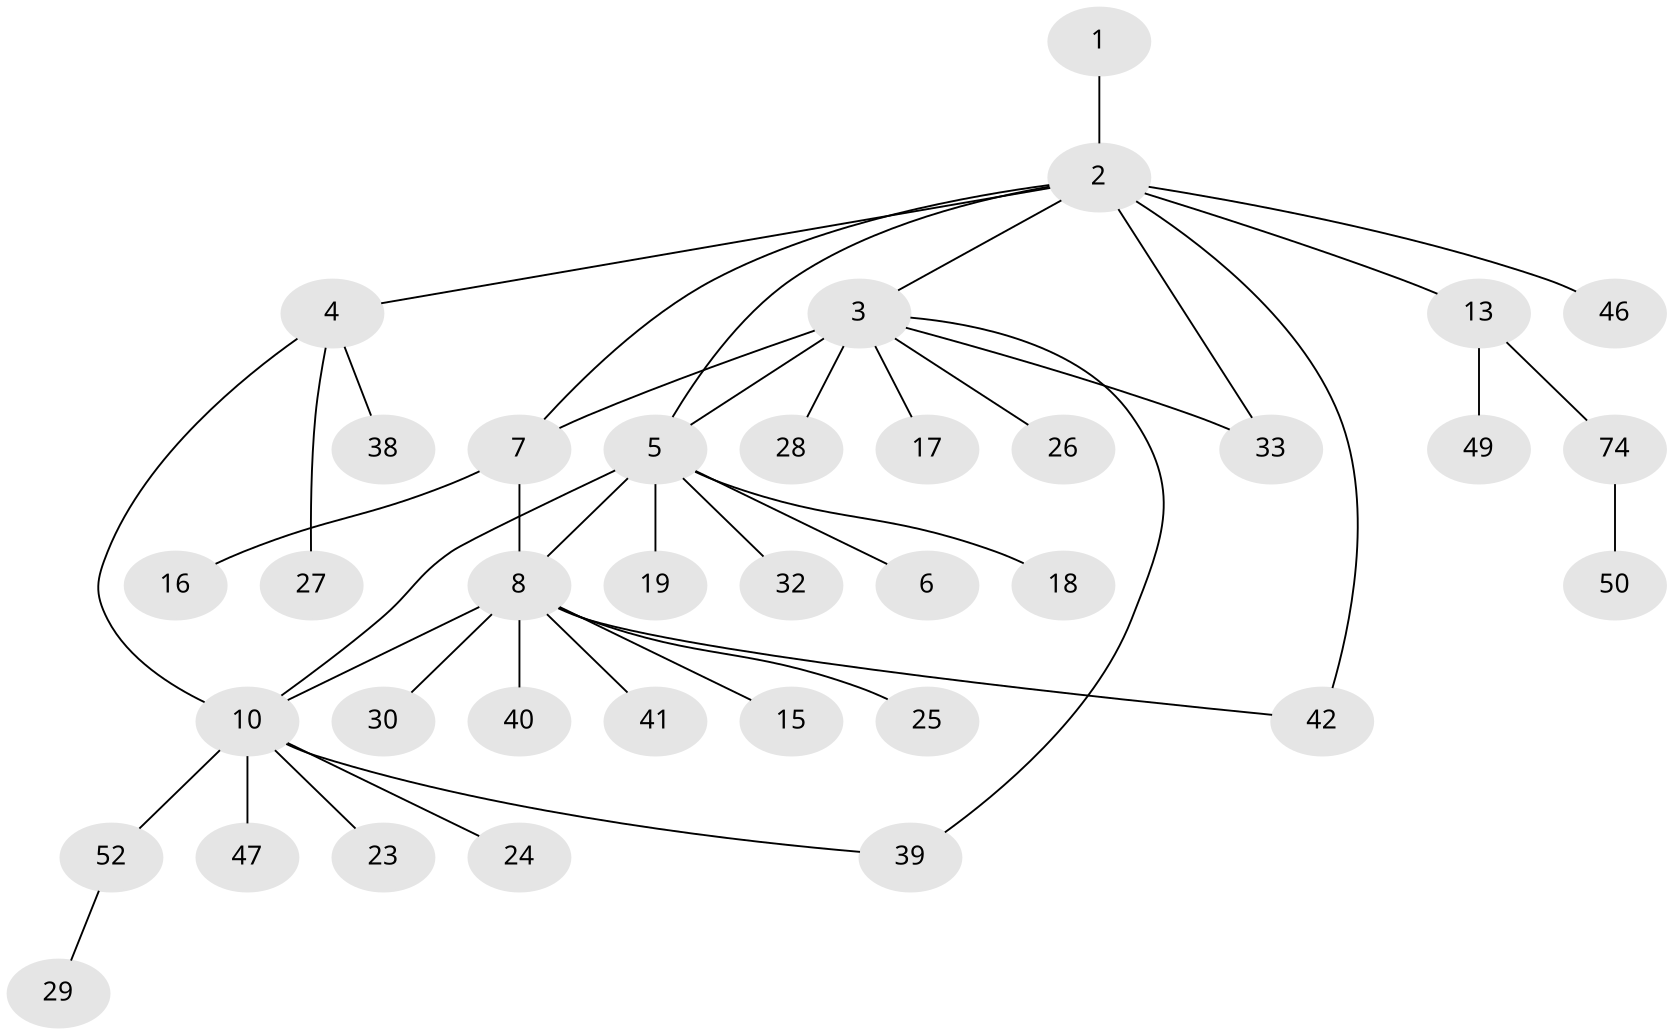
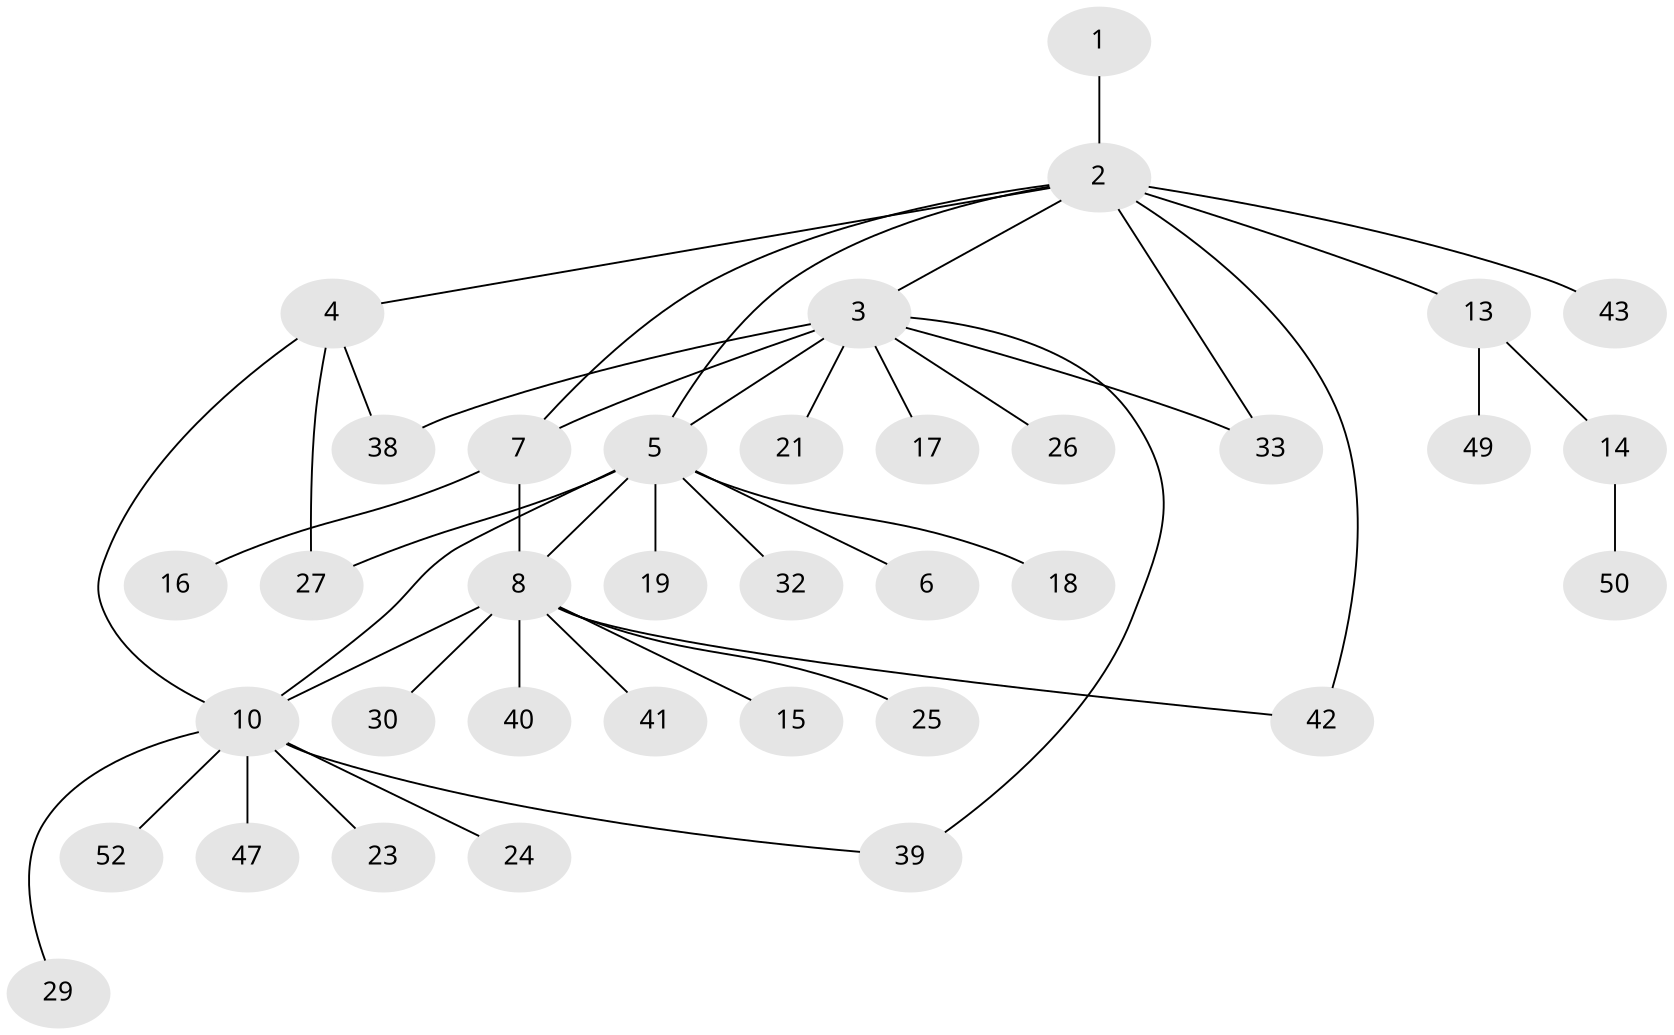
(1615, 314) -> (1615, 314)
none -> (614, 367)
(791, 450) -> (791, 450)
(1615, 450) -> (1615, 450)
none -> (485, 519)
(85, 926) -> (56, 806)
